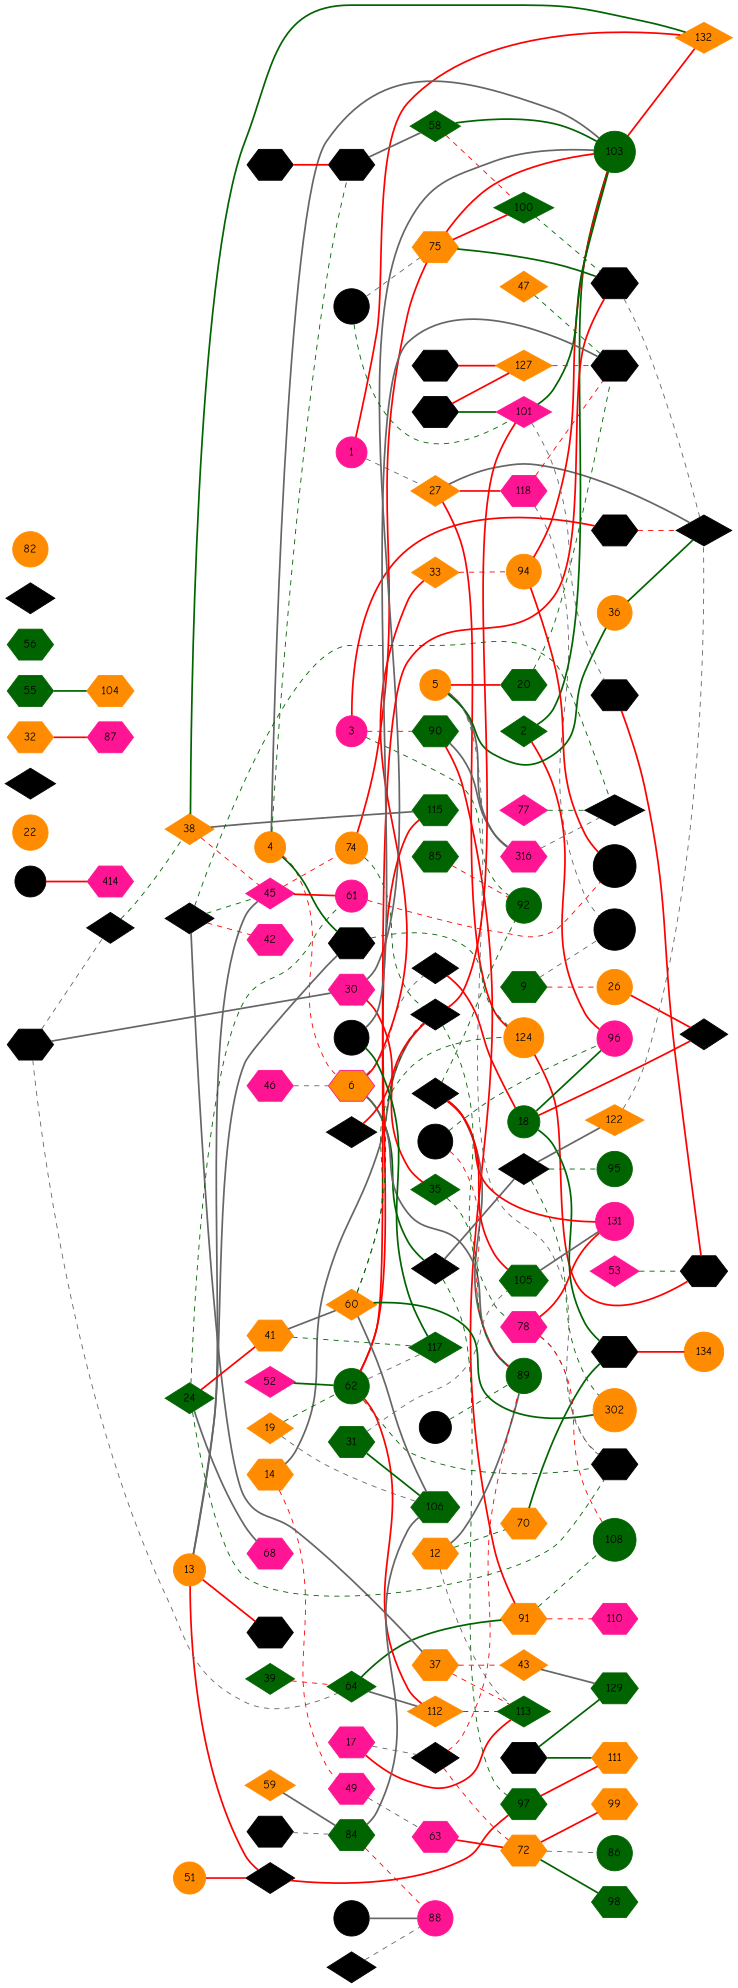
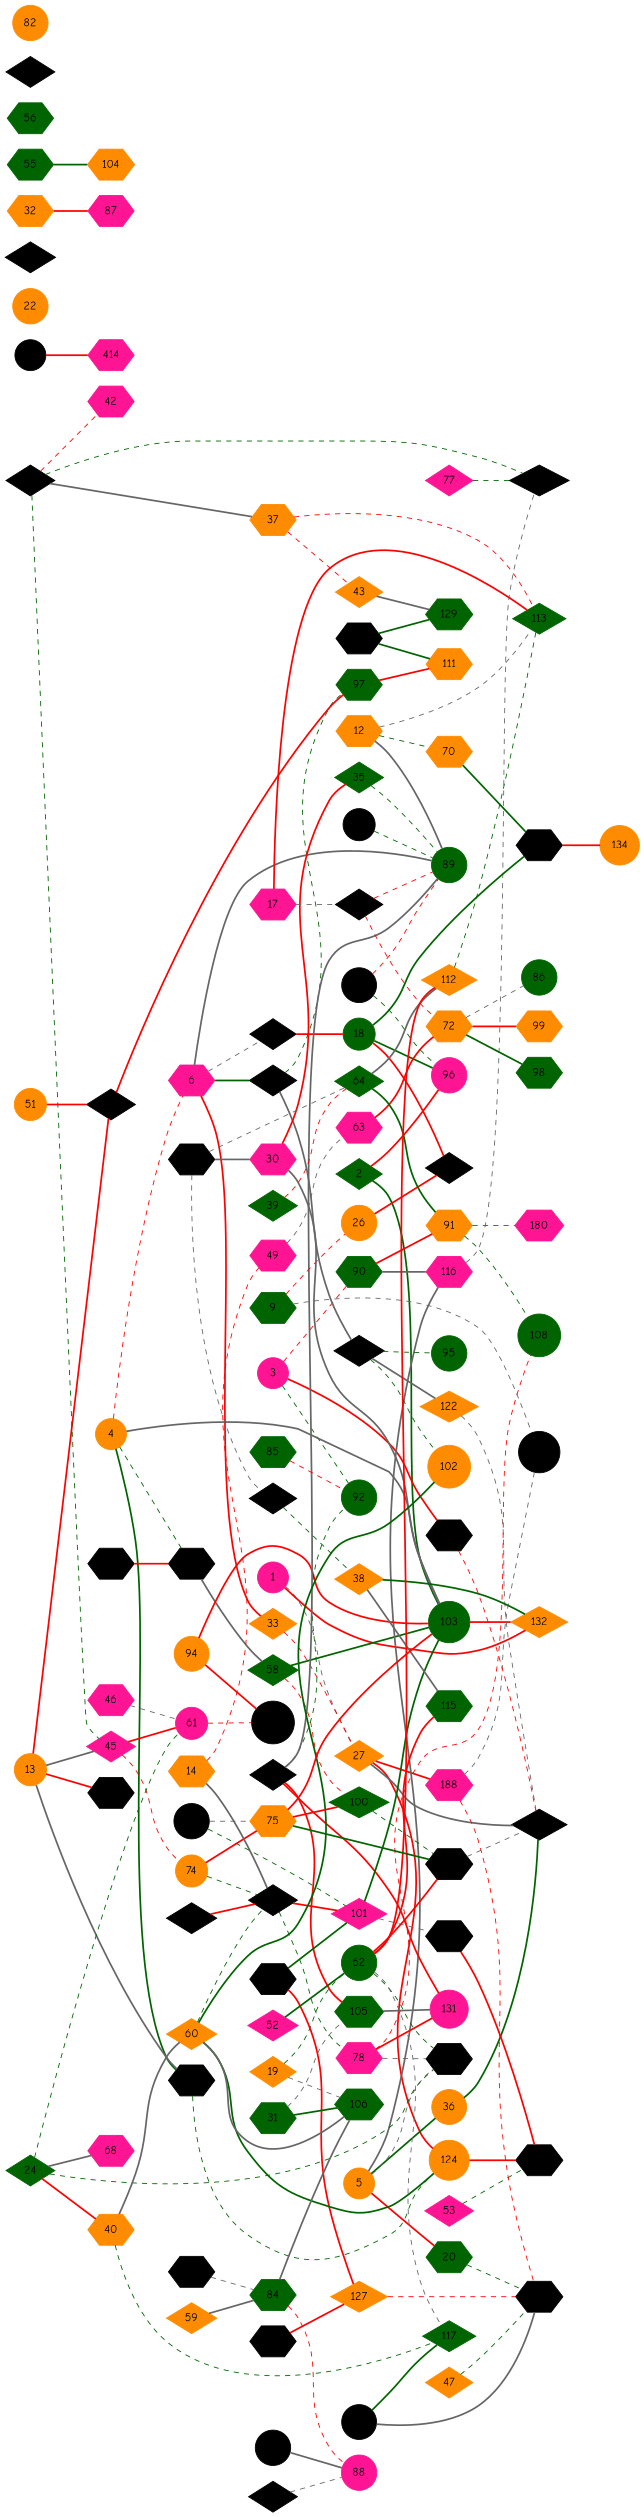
(524, 491) -> (449, 1785)
(478, 572) -> (322, 1686)
(524, 857) -> (449, 1272)
(230, 861) -> none
(399, 1081) -> (281, 2186)
(311, 1086) -> (153, 1712)
(352, 1086) -> (192, 1080)
(270, 1336) -> (111, 2230)
(615, 1410) -> (449, 1467)
(615, 1619) -> (539, 1226)
